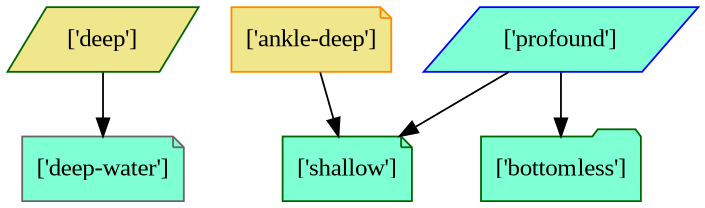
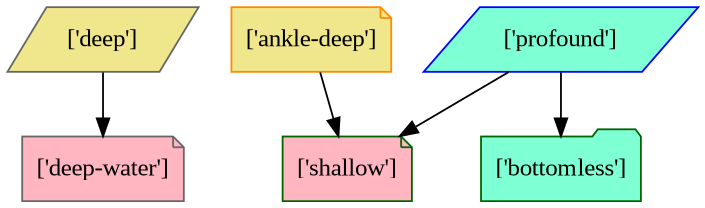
(103, 40) -> (103, 40)
(103, 169) -> (103, 169)
(347, 169) -> (347, 169)
